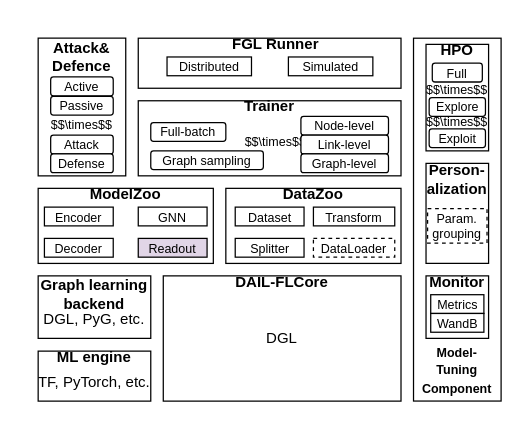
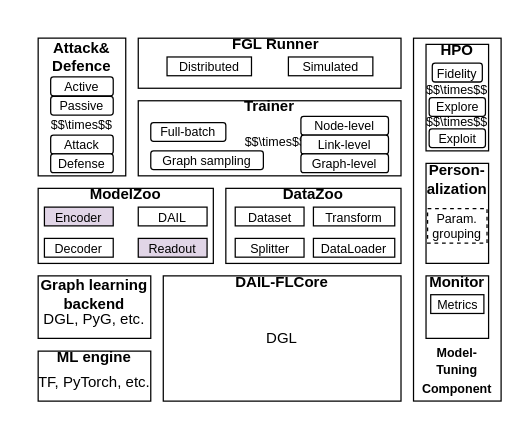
(457, 73) -> (457, 73)
(79, 216) -> (79, 216)
(173, 217) -> (173, 217)
(354, 248) -> (354, 248)
(457, 323) -> none
